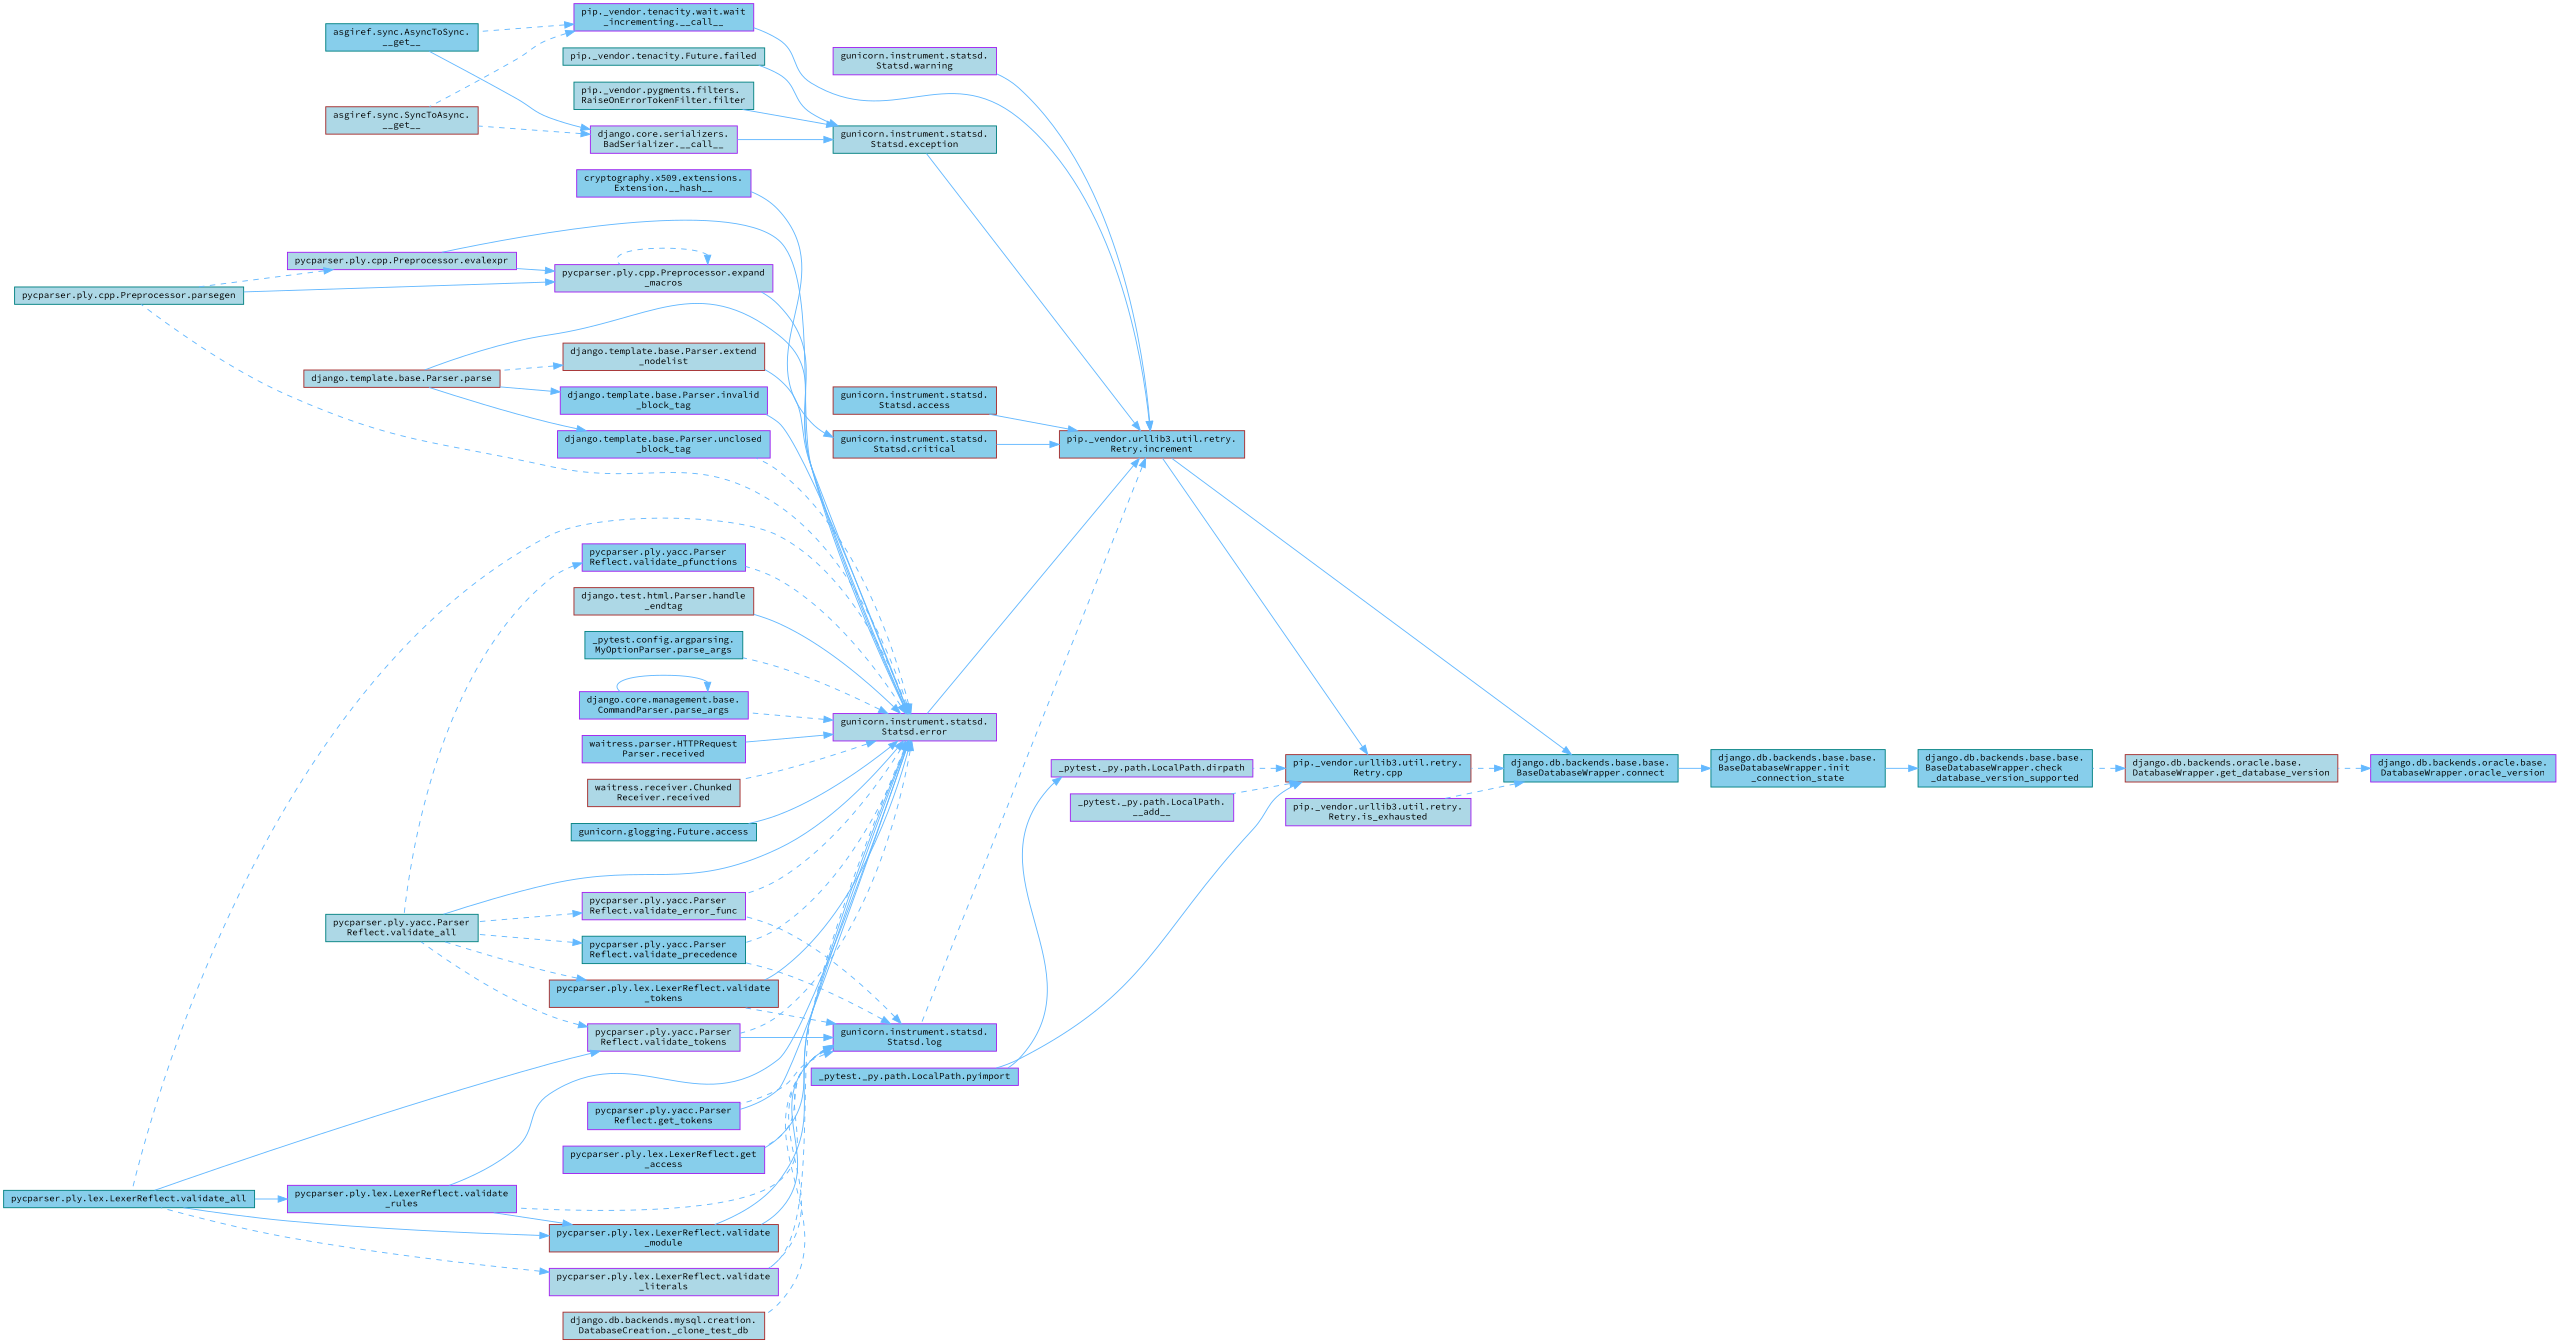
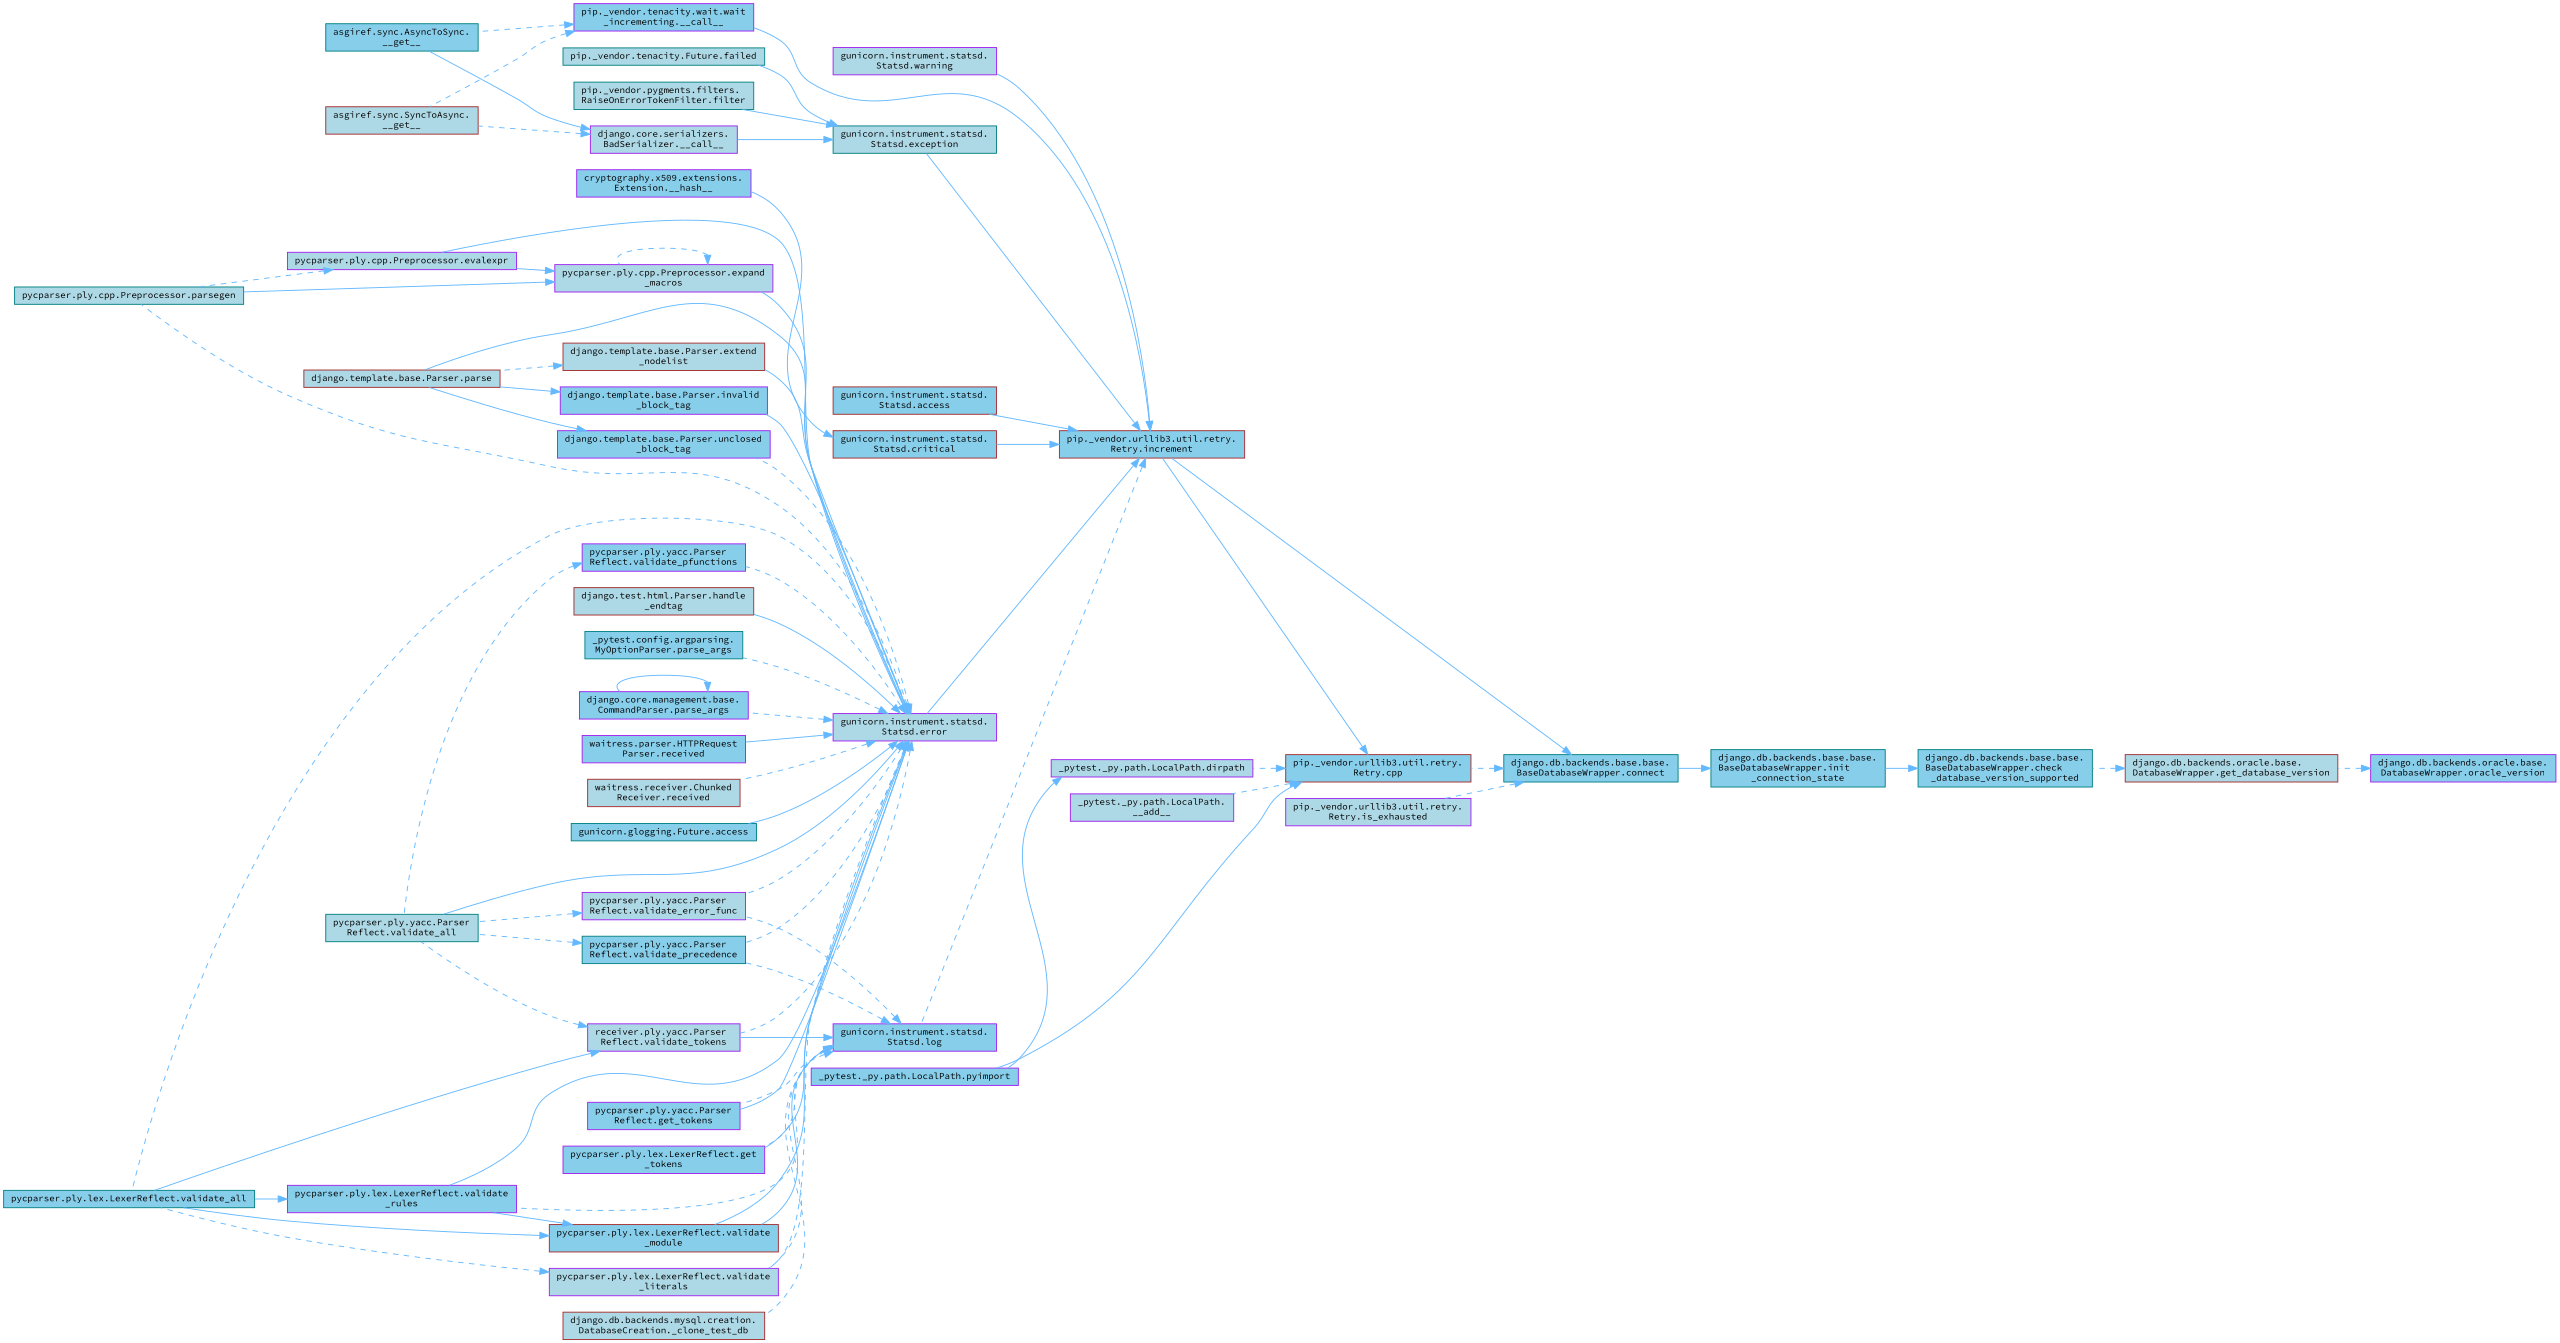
(664, 994) -> none
(664, 1038) -> (664, 1038)
(664, 1160) -> (664, 1160)
